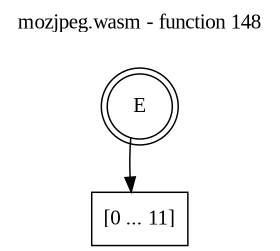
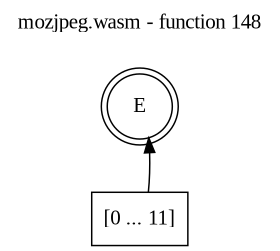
(130, 157) -> (150, 173)
